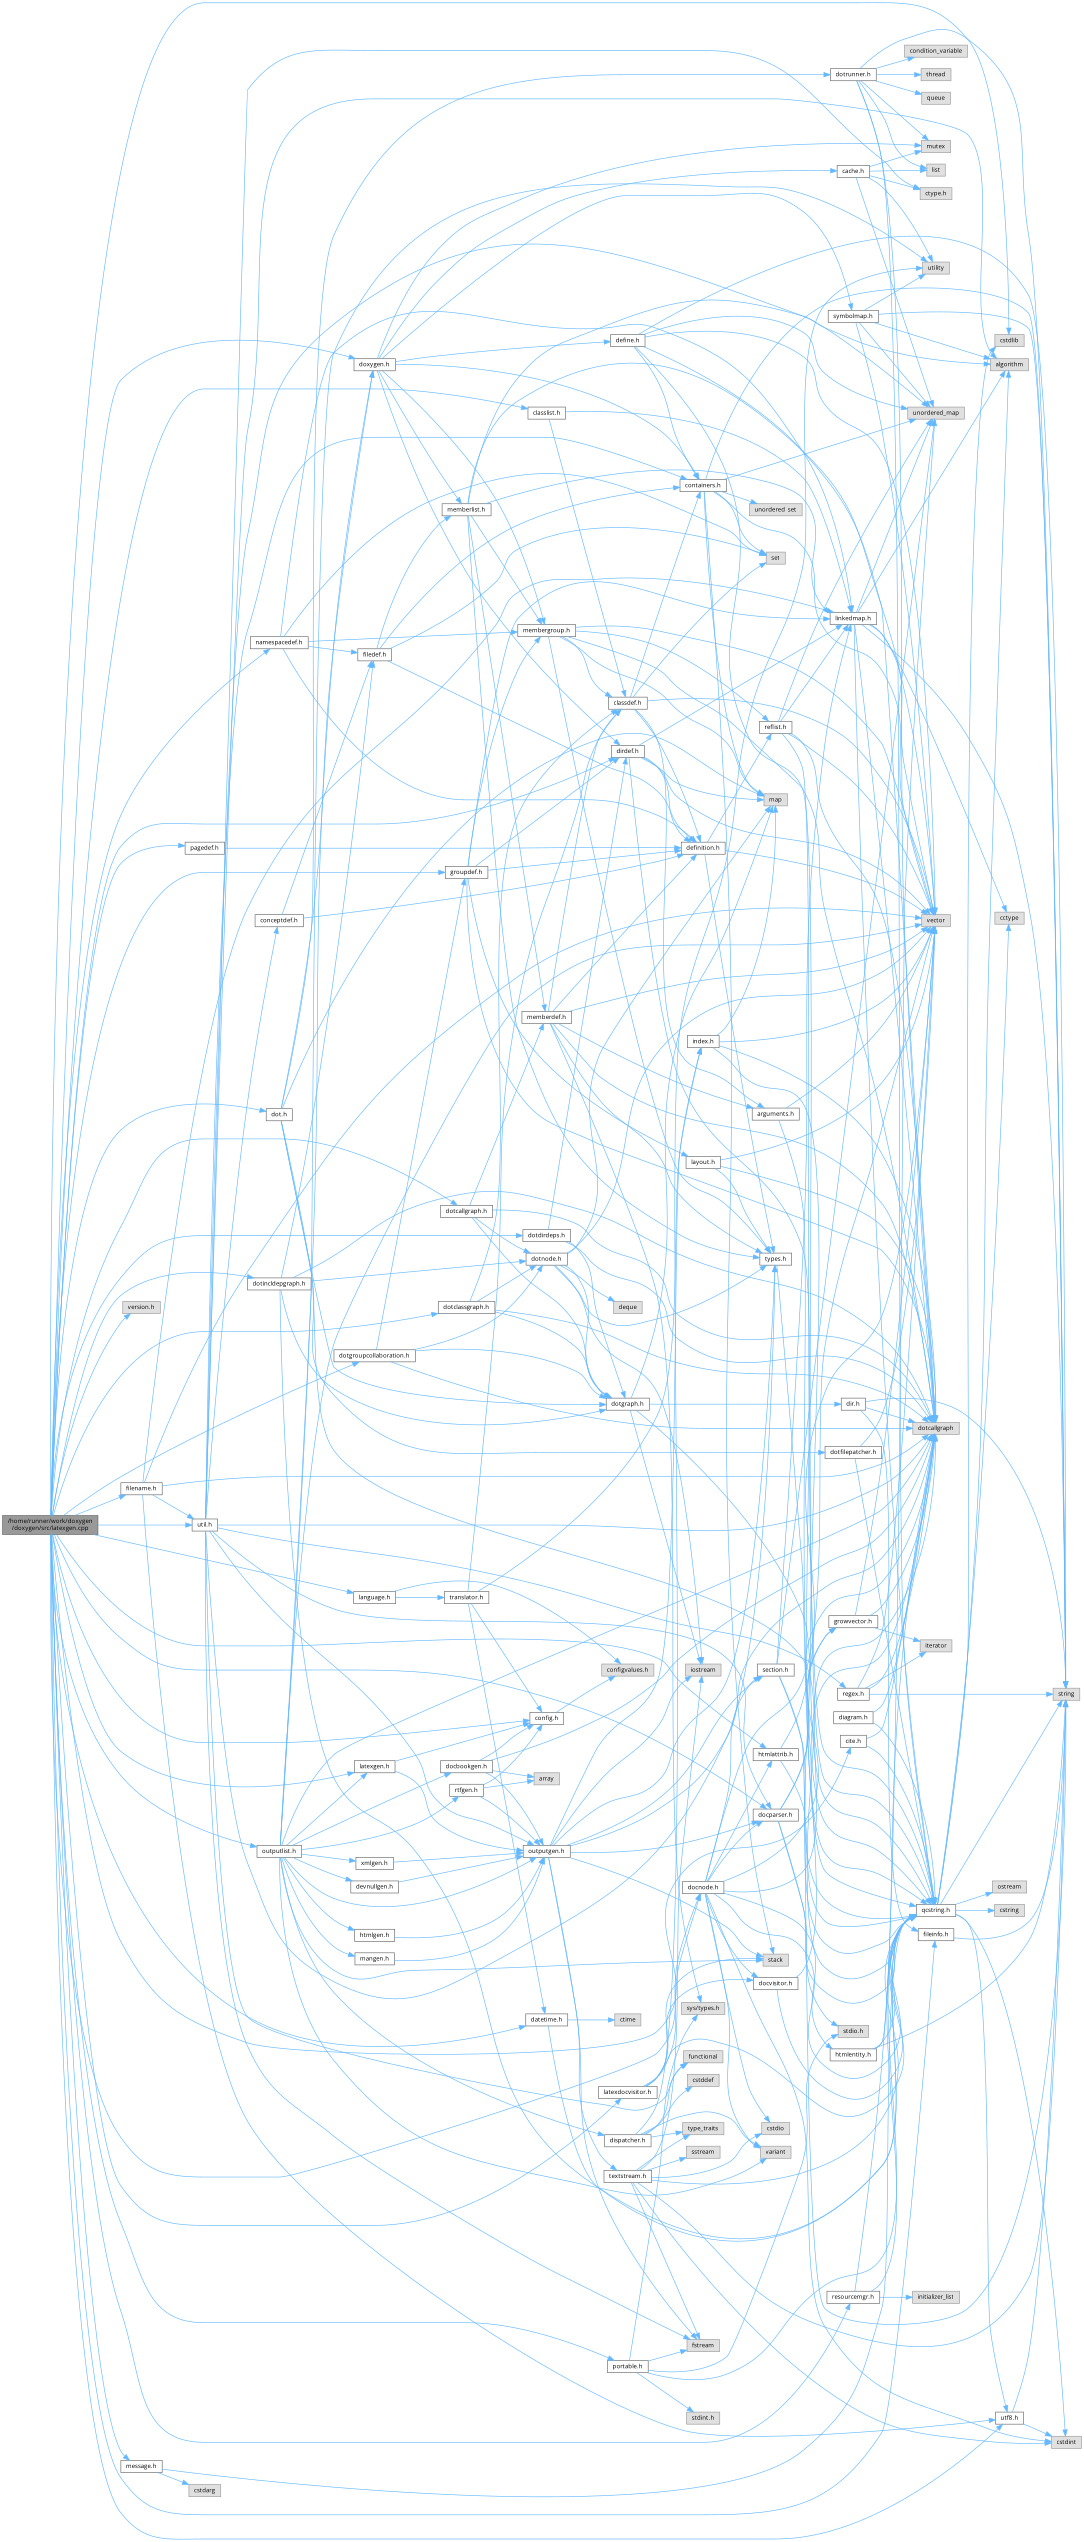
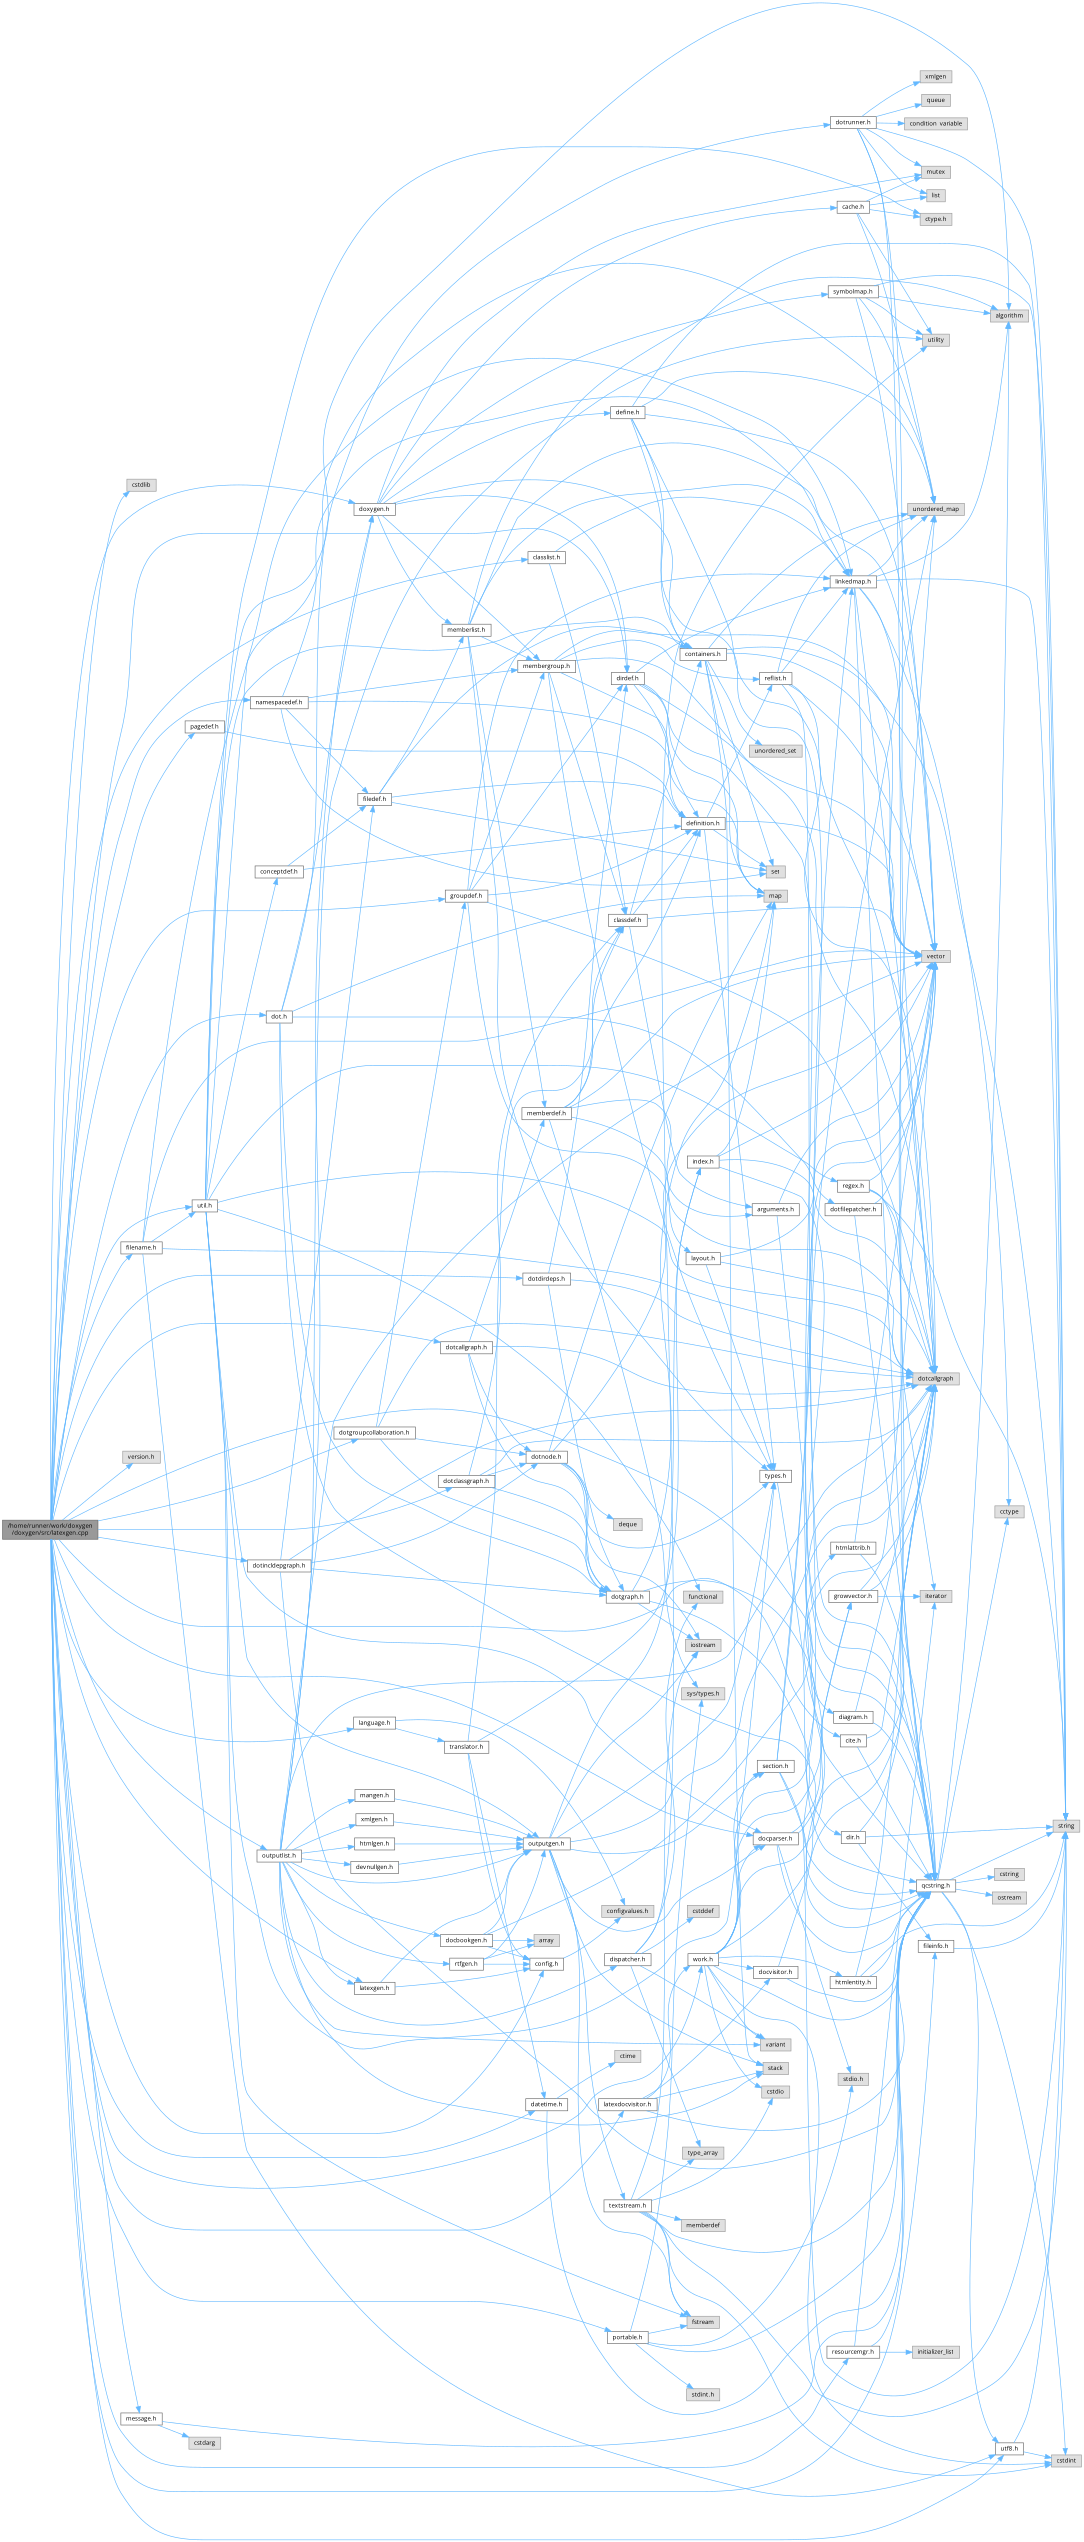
(936, 75) -> (936, 77)
(693, 627) -> (742, 852)
(968, 1128) -> none
(648, 1143) -> none
(404, 1641) -> (510, 1421)
(703, 1888) -> (703, 1960)
(882, 2058) -> (890, 2014)
(703, 2129) -> (703, 2153)
(703, 2152) -> (703, 2226)
